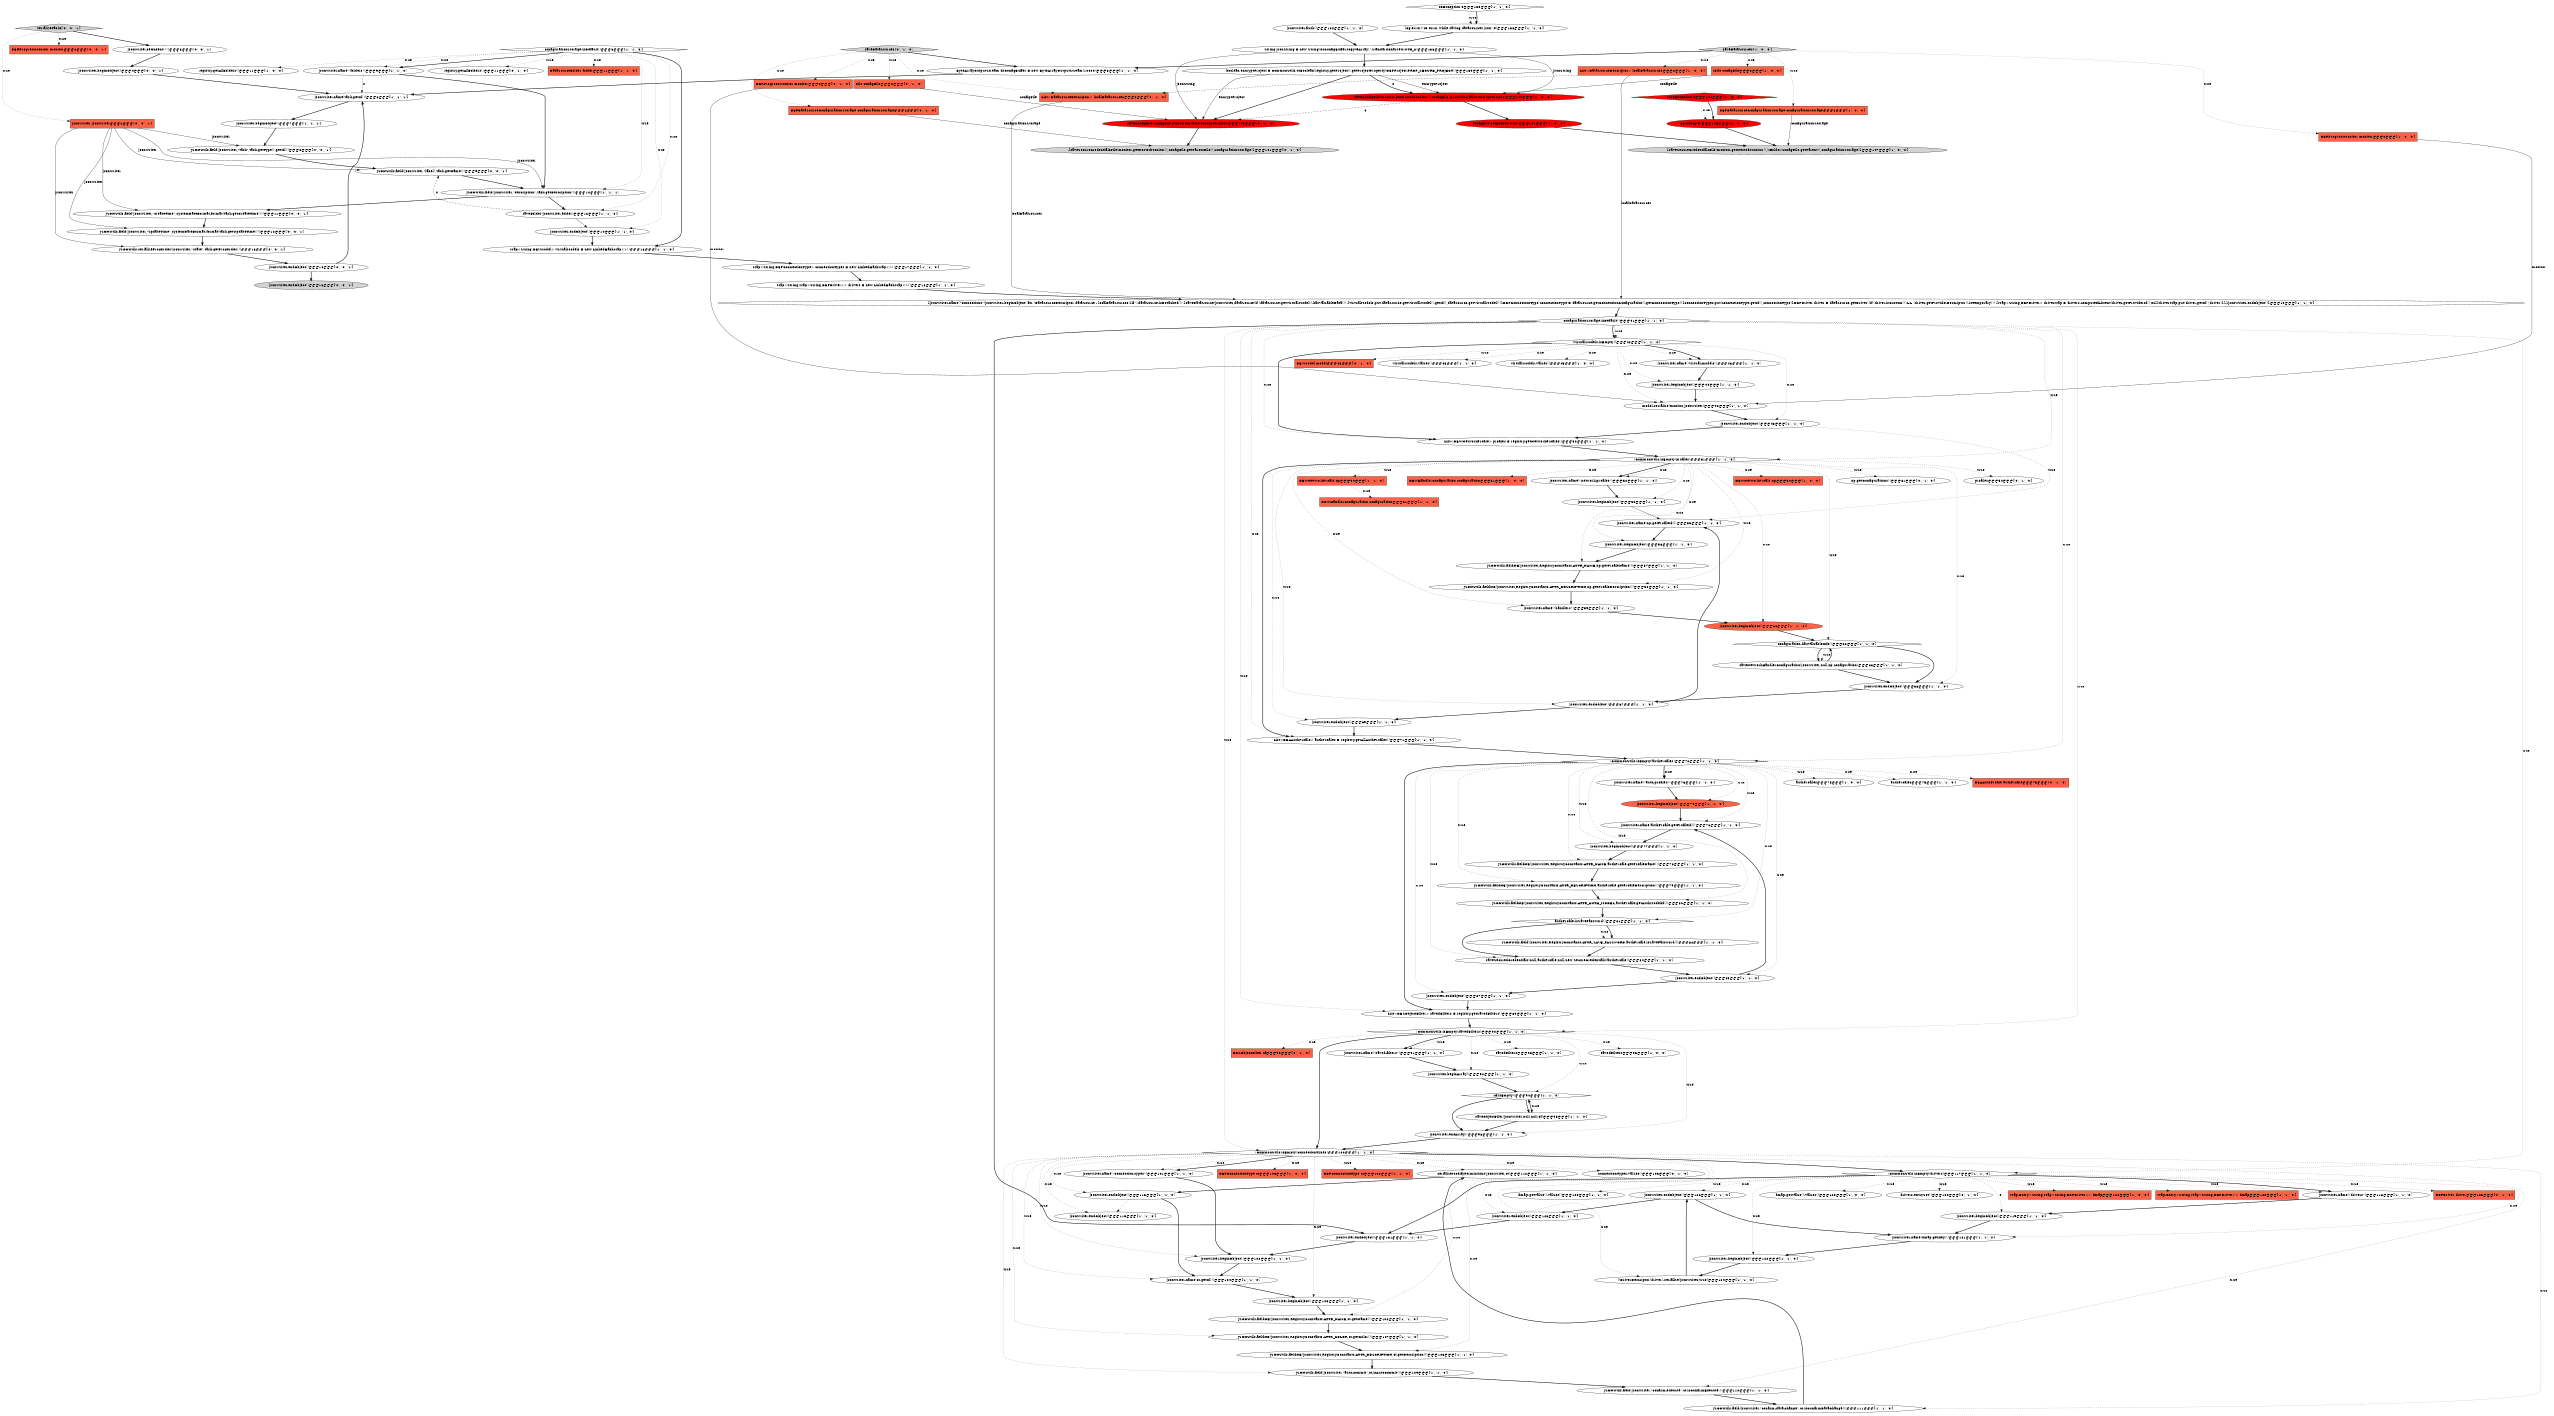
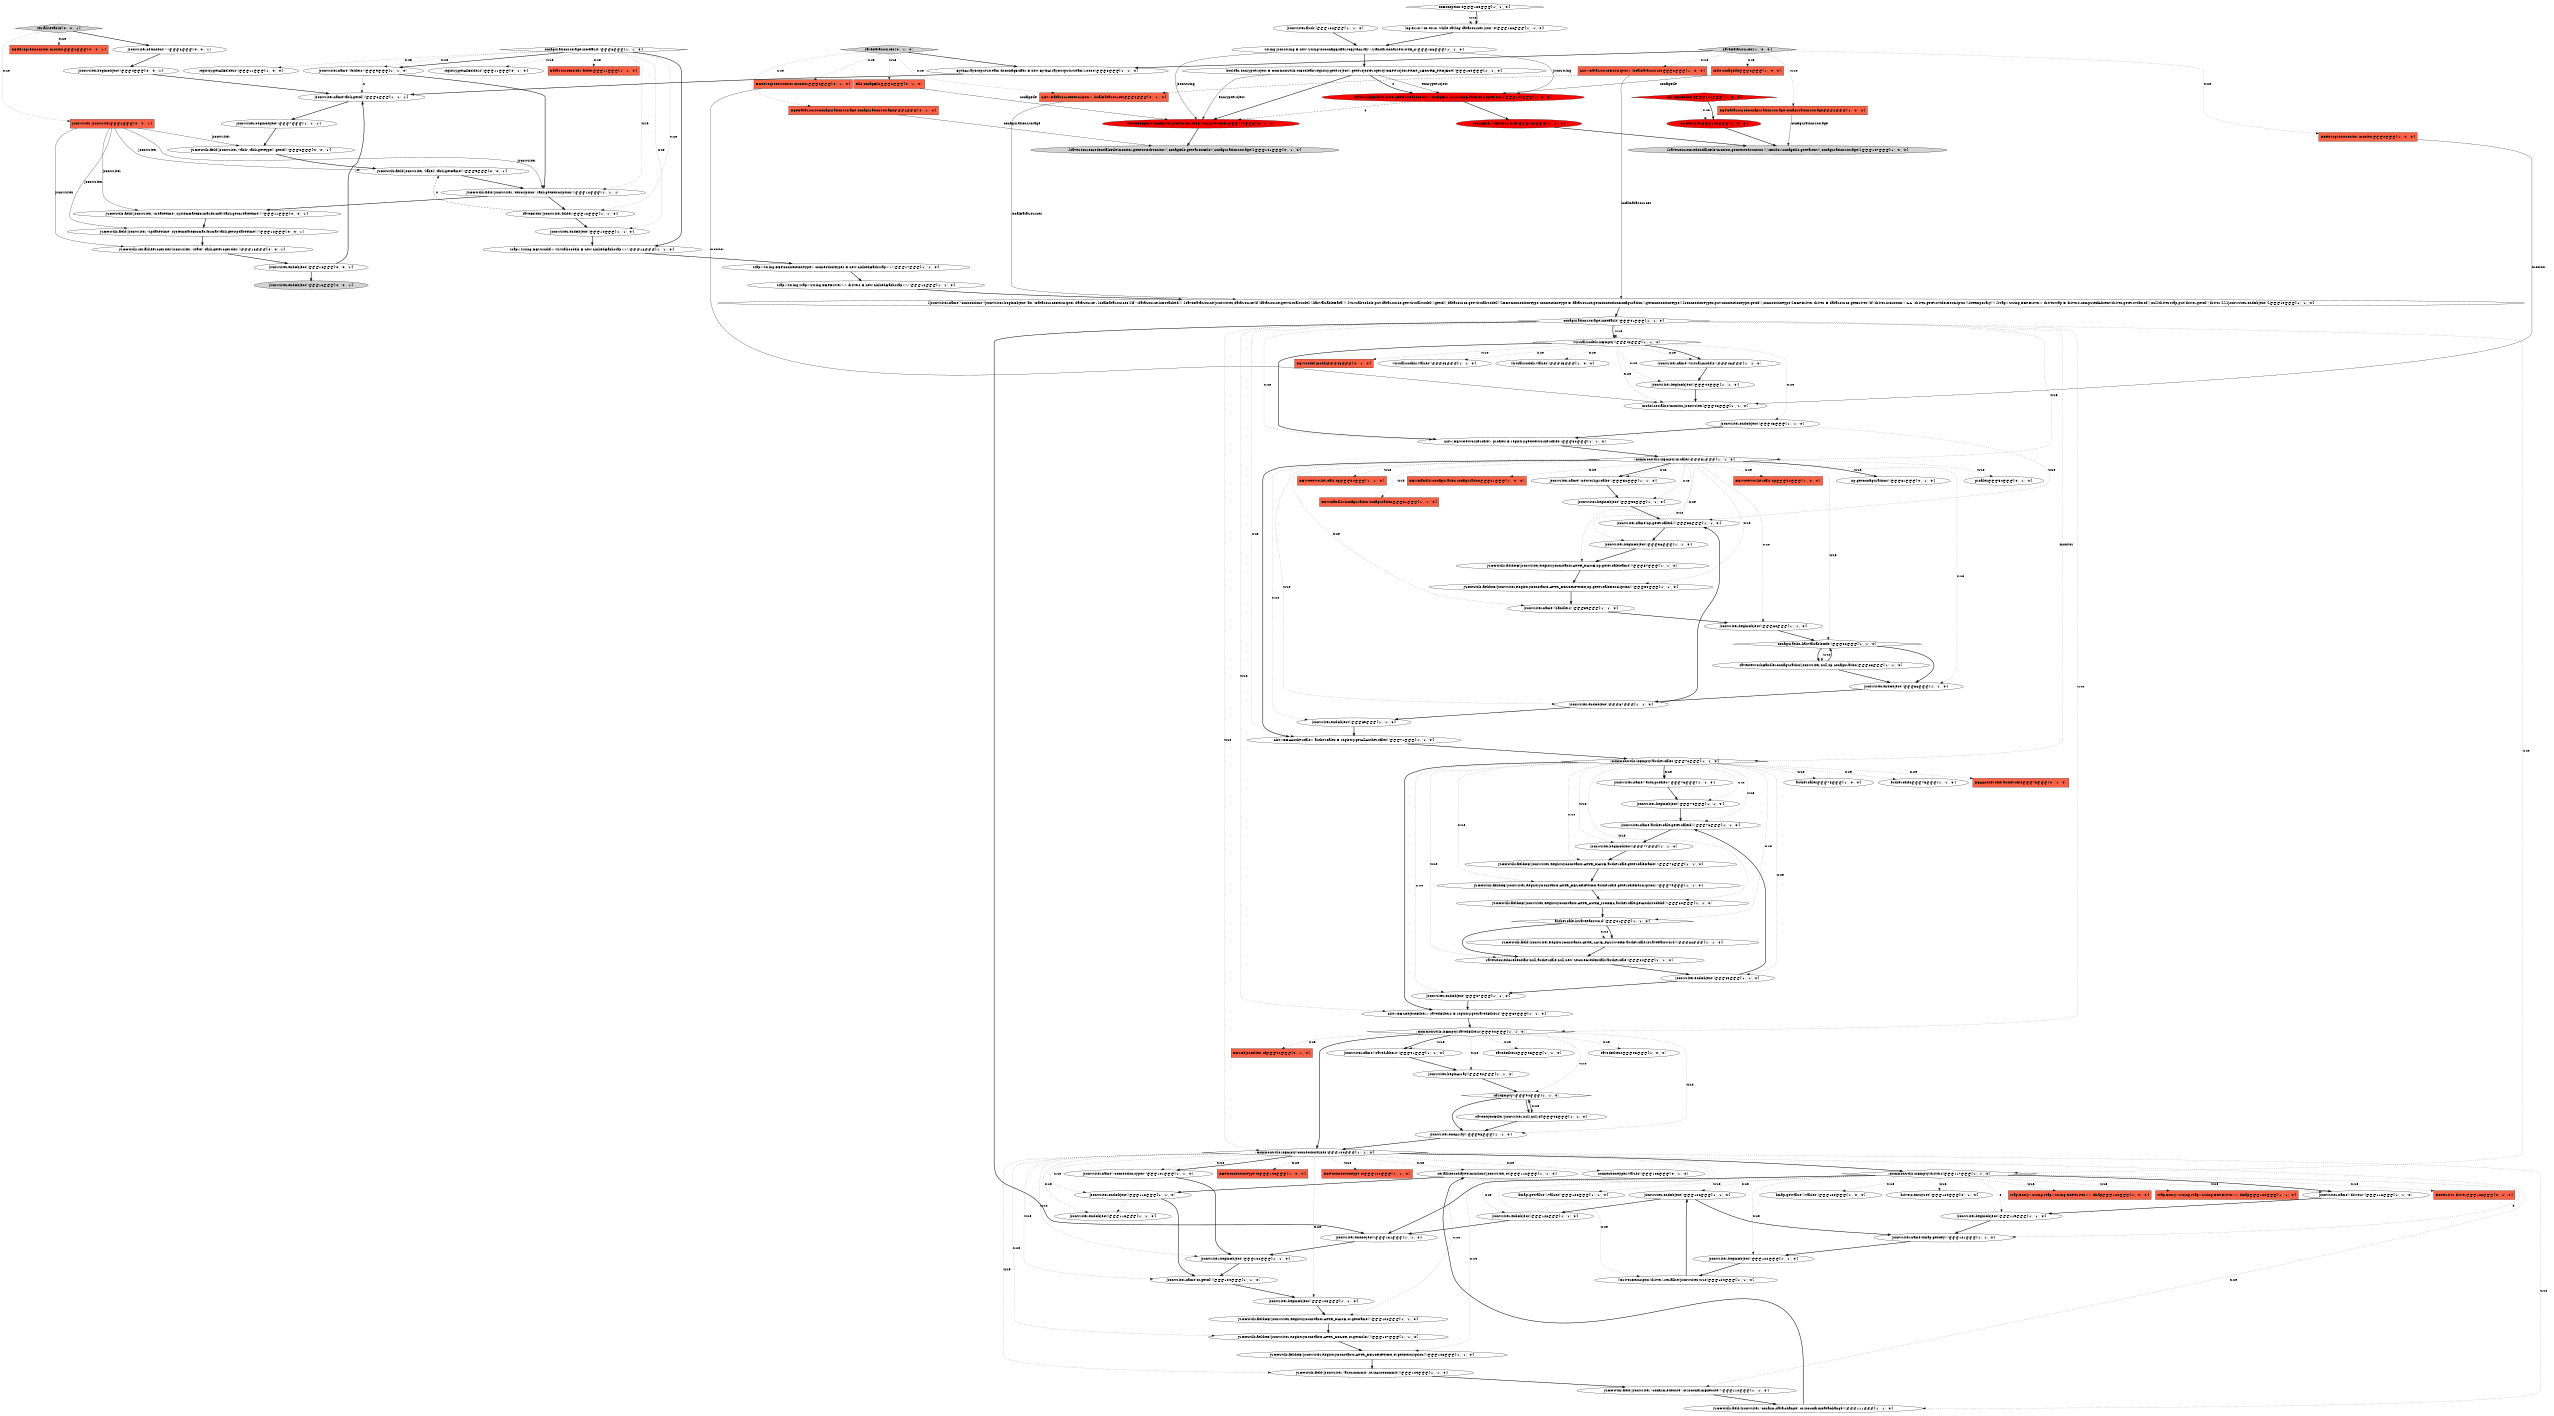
(580, 222) -> (580, 222)
(1728, 415) -> none
(1829, 468) -> (1829, 468)
(1360, 491) -> (1493, 465)
(1643, 512) -> (1643, 512)
(2067, 545) -> (2067, 545)
(1763, 626) -> (1763, 626)
(1681, 804) -> (1681, 804)
(2514, 1206) -> (2514, 1206)
